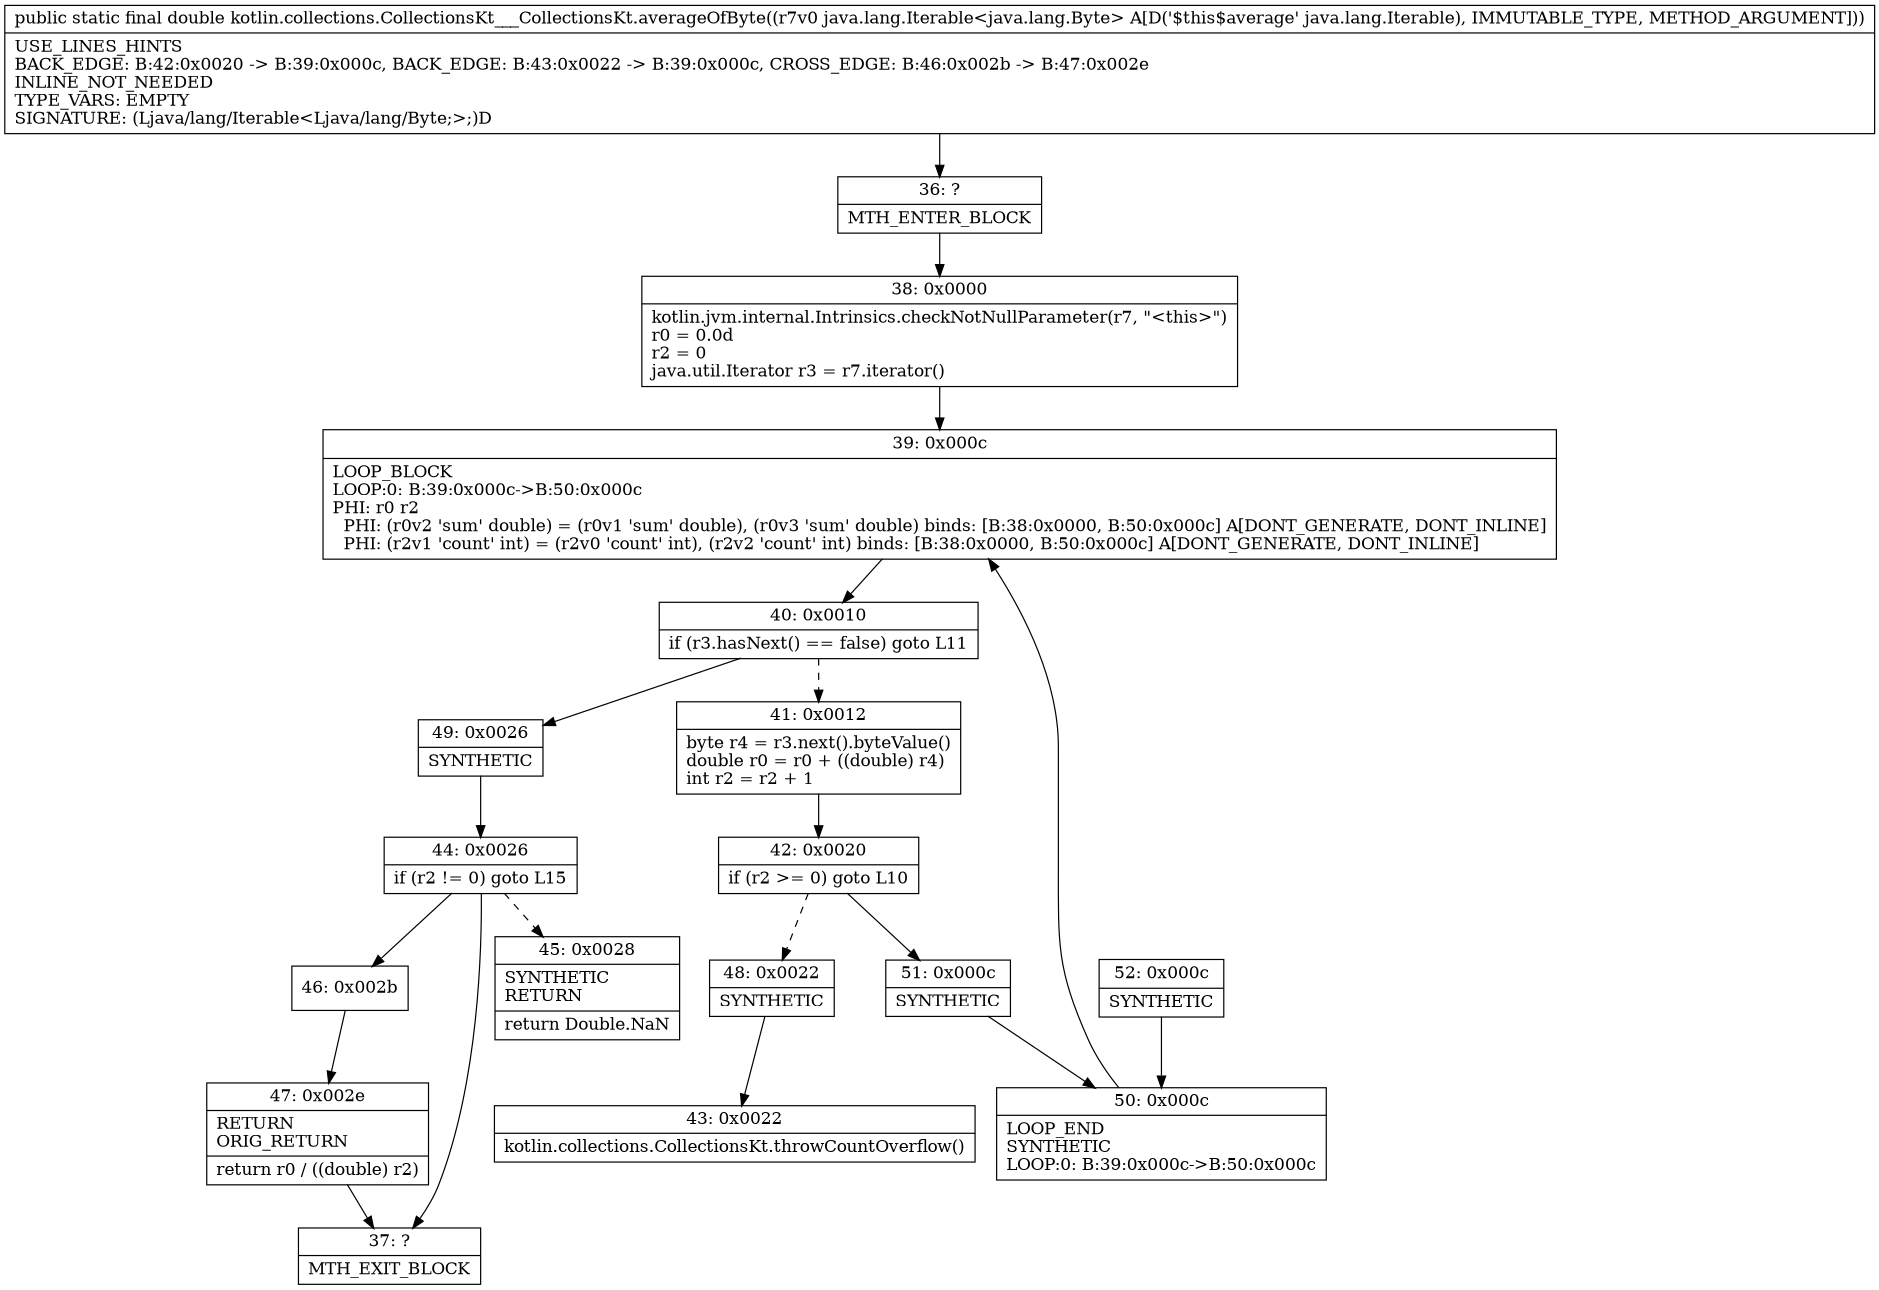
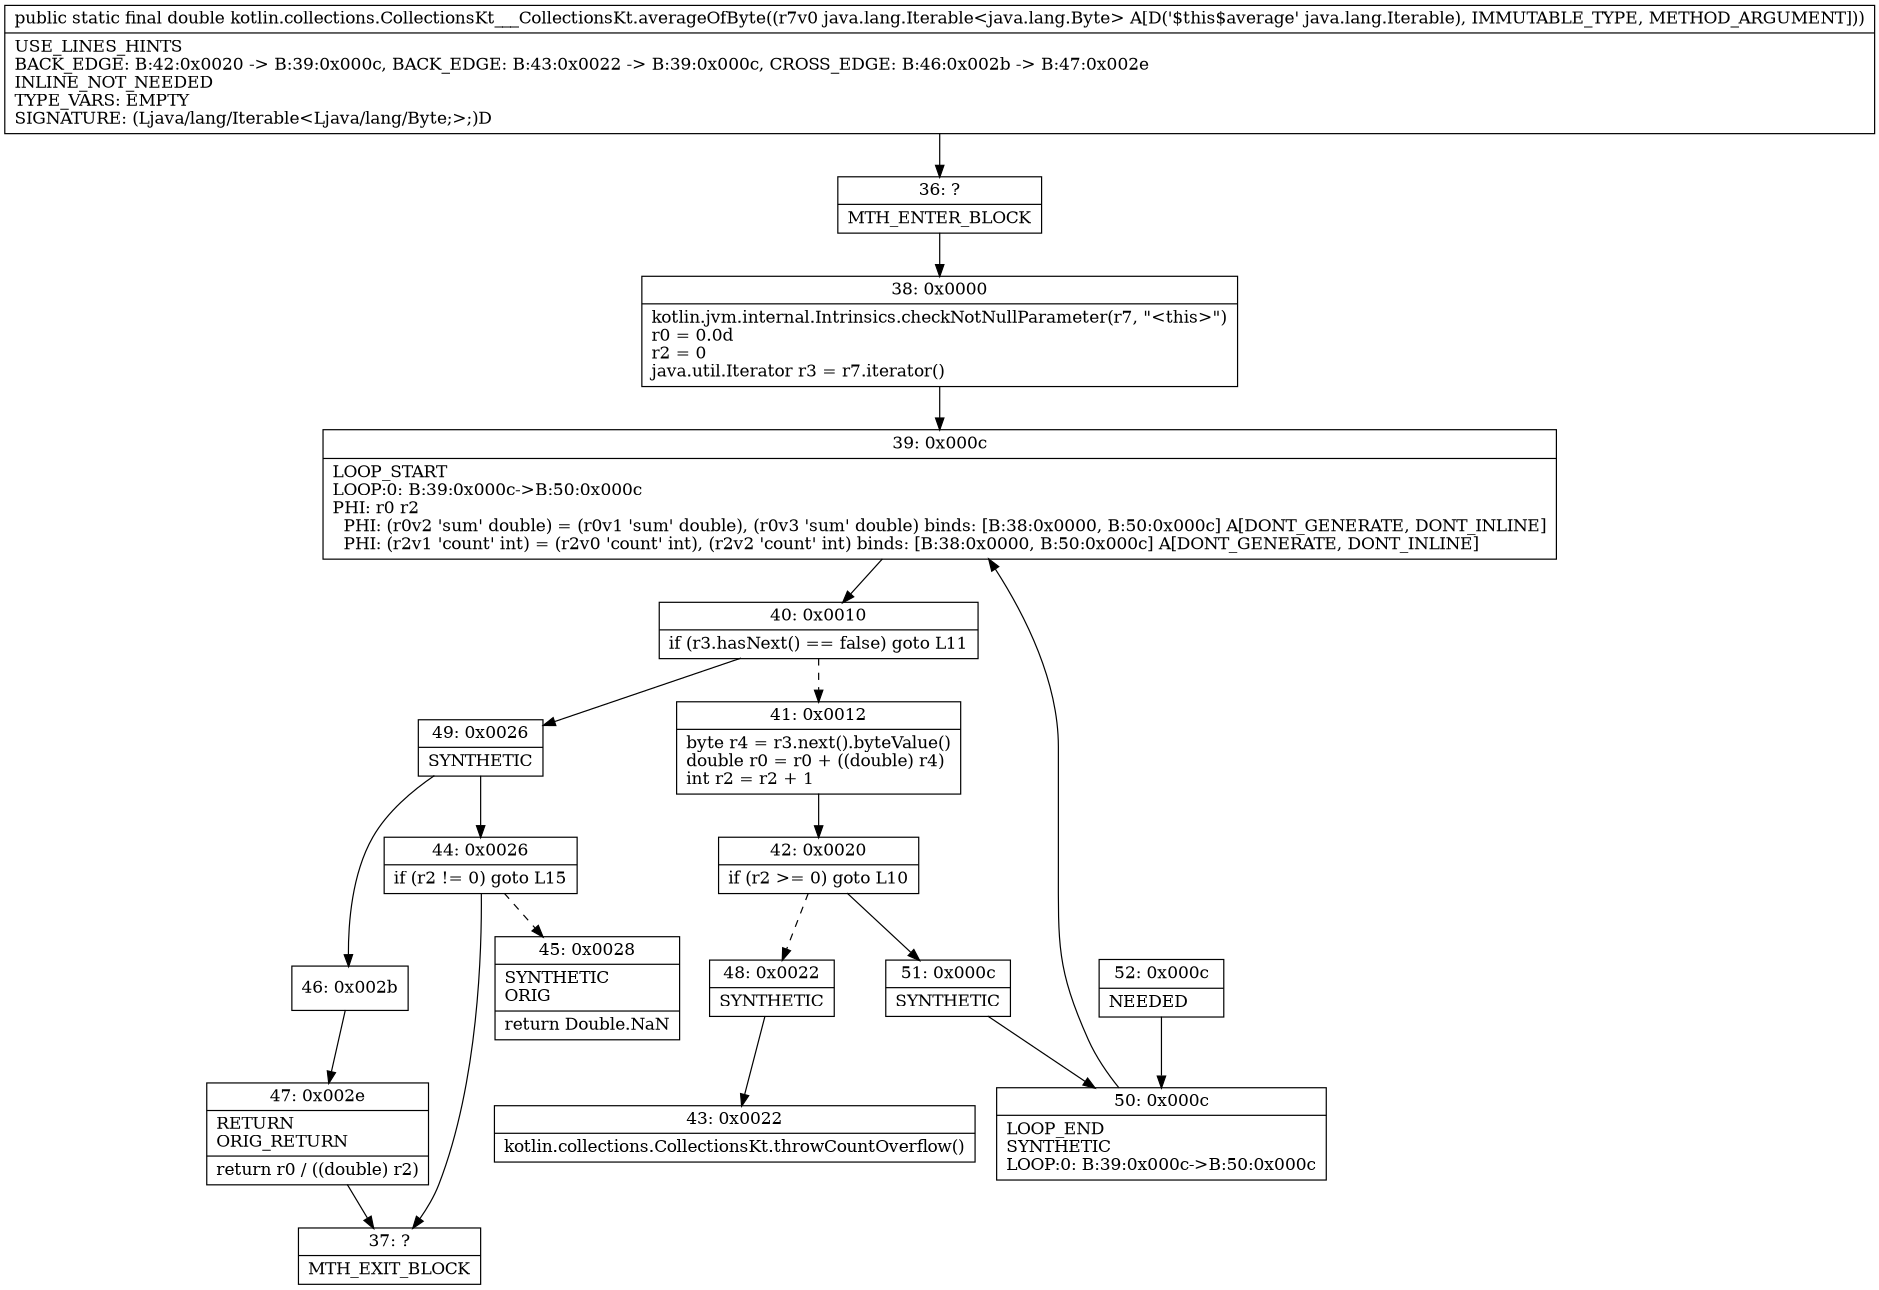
(393, 472) -> (390, 472)
(417, 926) -> (365, 852)
(544, 996) -> (528, 996)
(1161, 1002) -> (1149, 1002)
